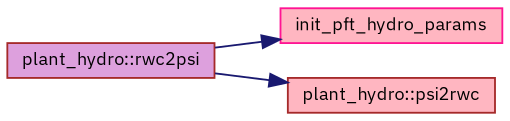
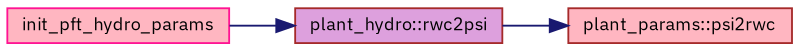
(238, 45) -> (253, 26)
(391, 95) -> (680, 26)
